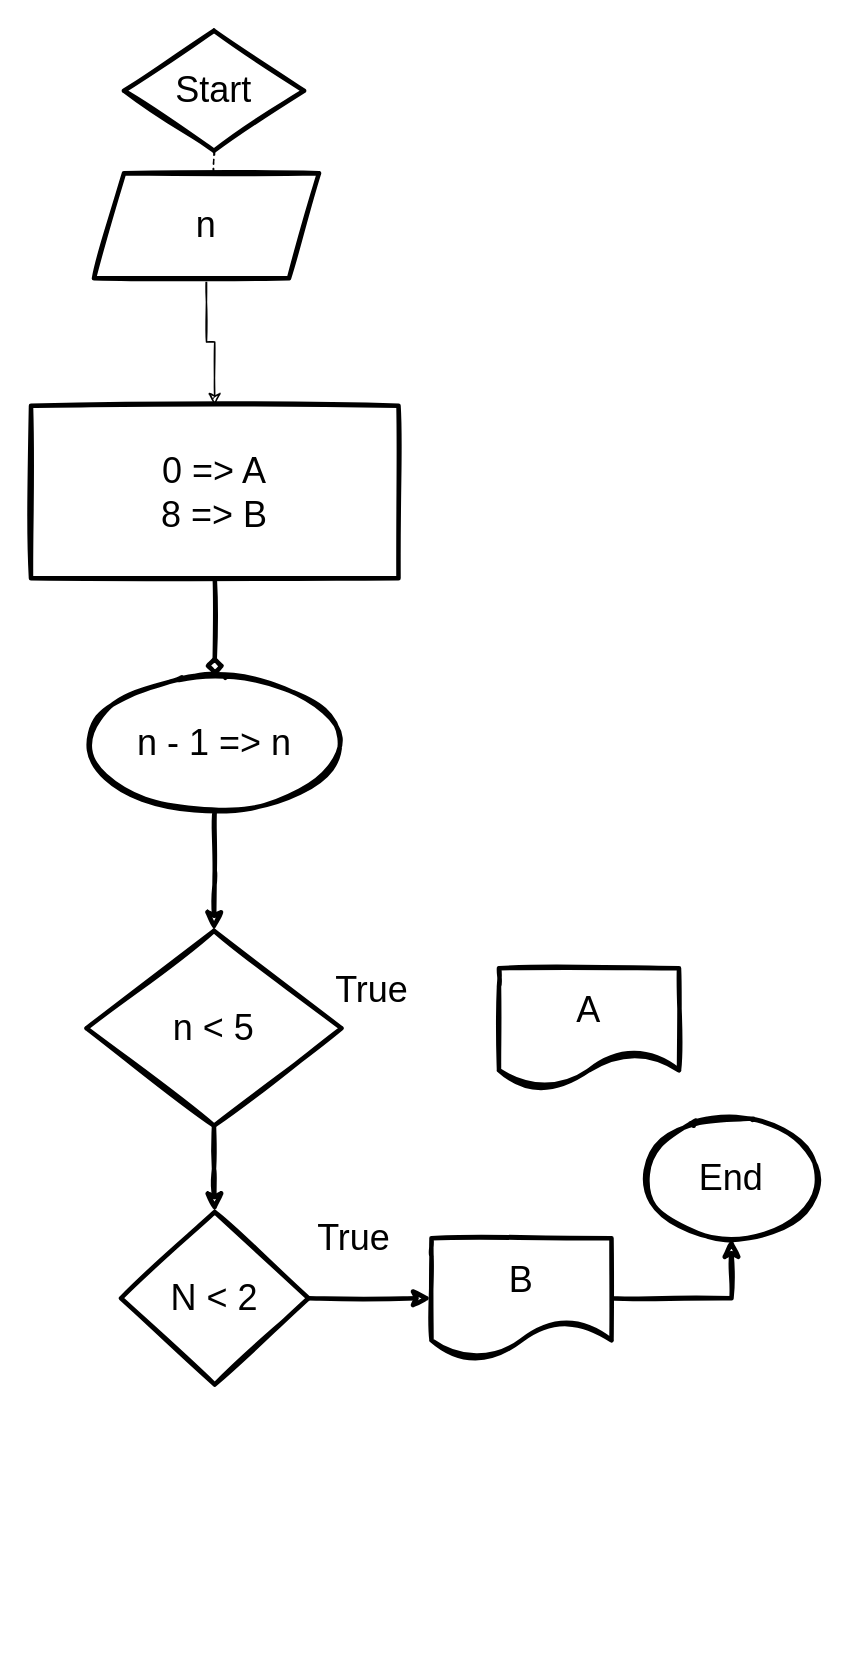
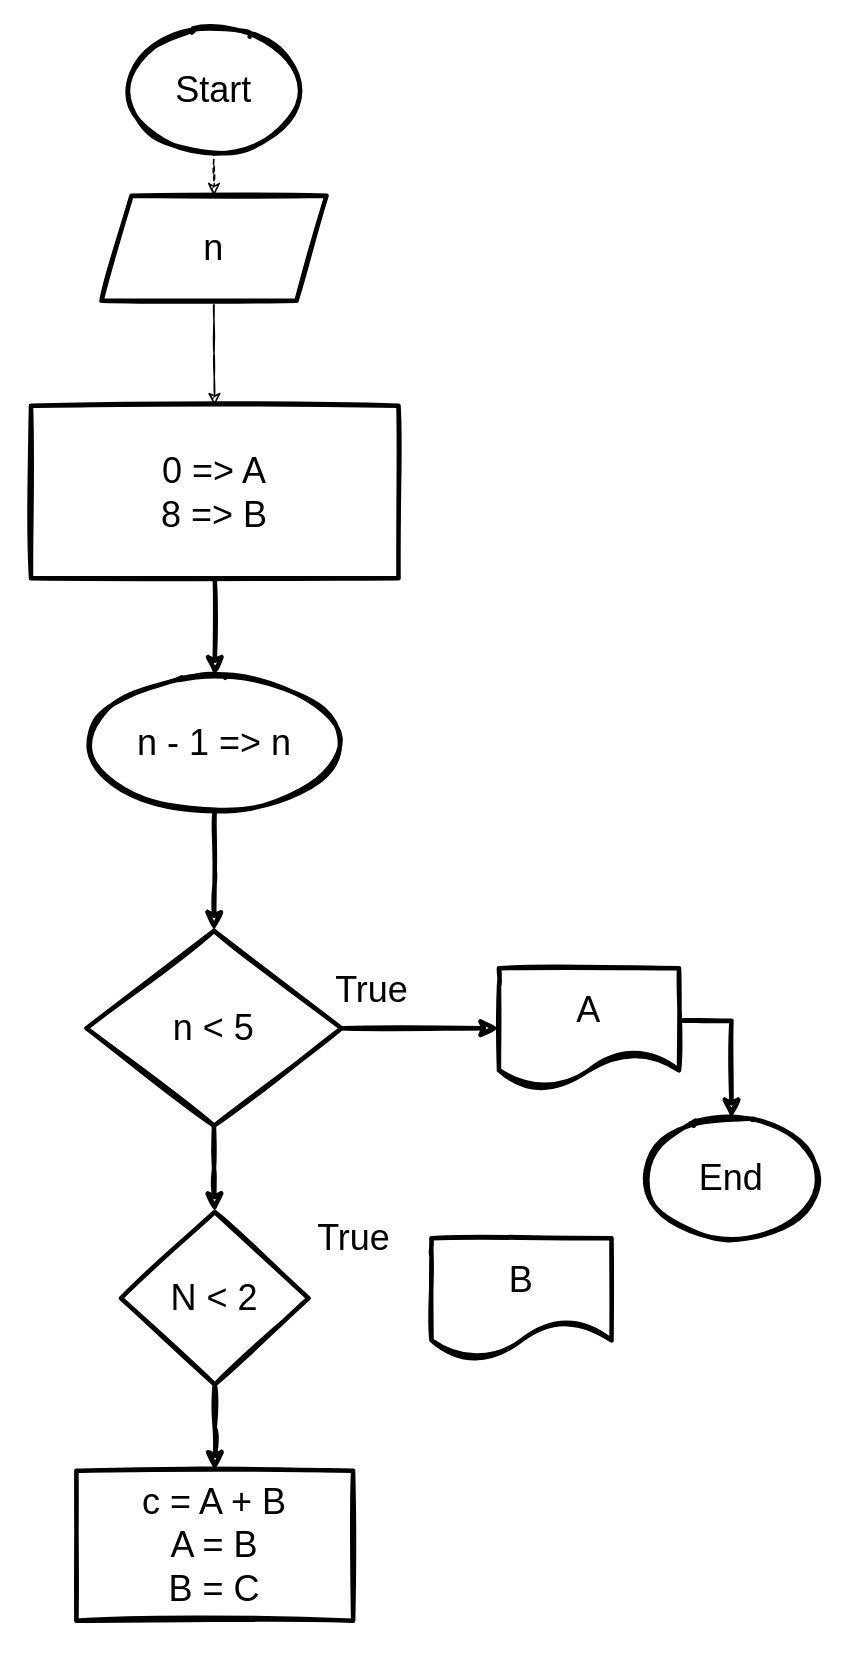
(214, 91) -> (214, 91)
(206, 226) -> (214, 248)
(215, 657) -> (215, 658)
none -> (412, 1028)
none -> (731, 1037)
(363, 1298) -> none
(694, 1298) -> none
none -> (215, 1420)
none -> (215, 1546)
